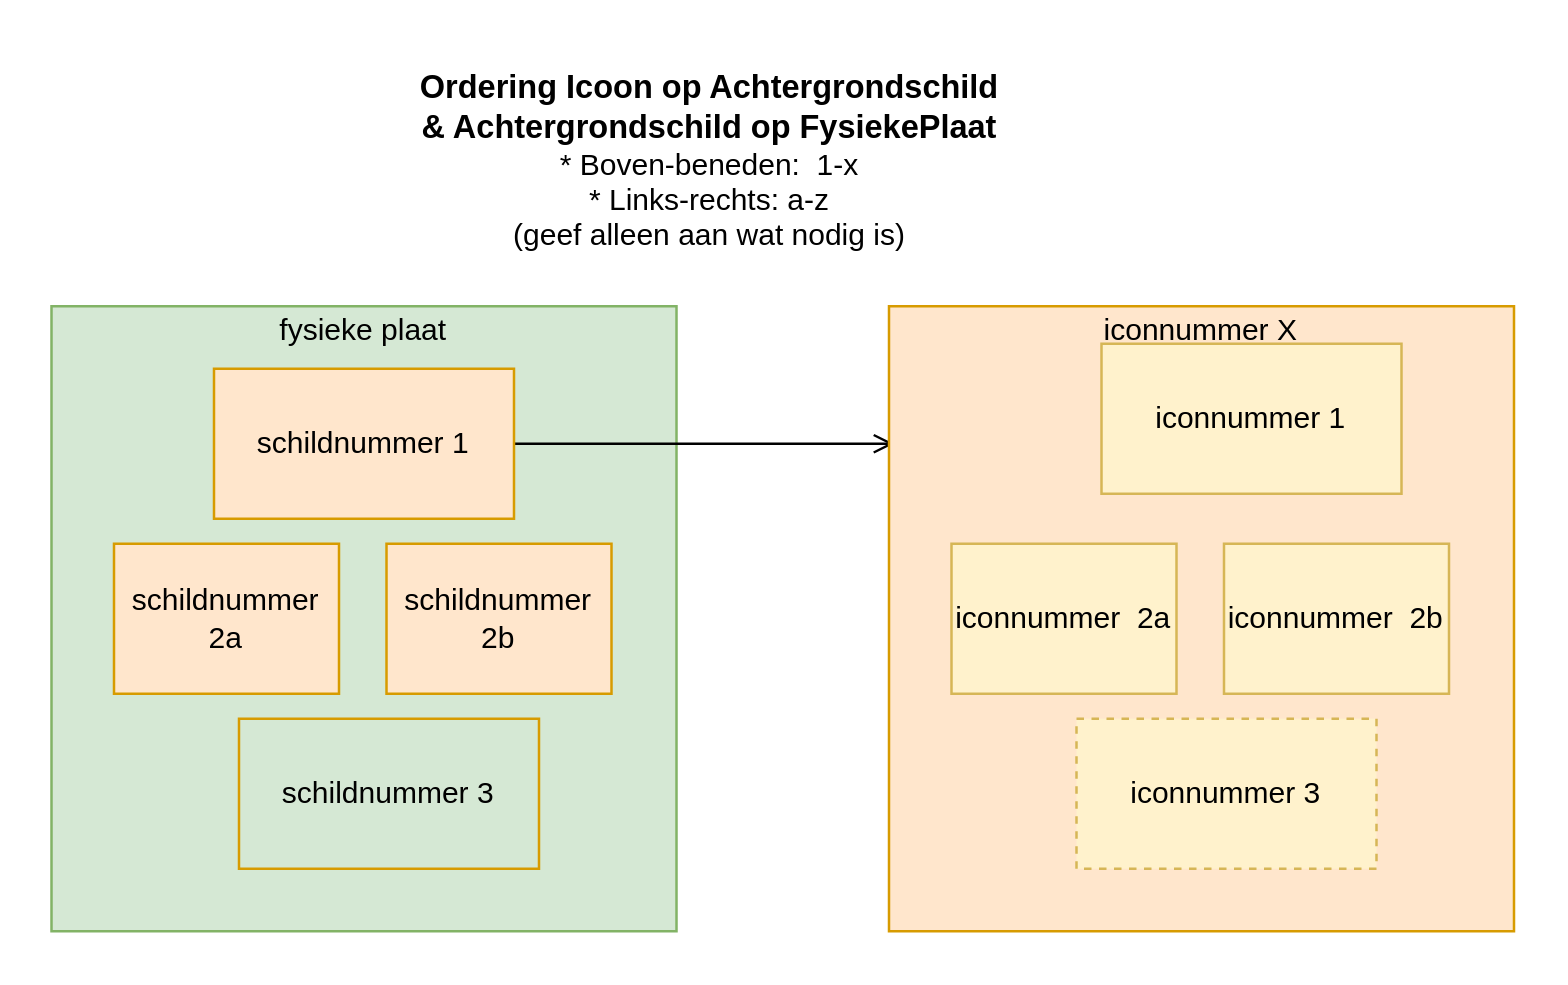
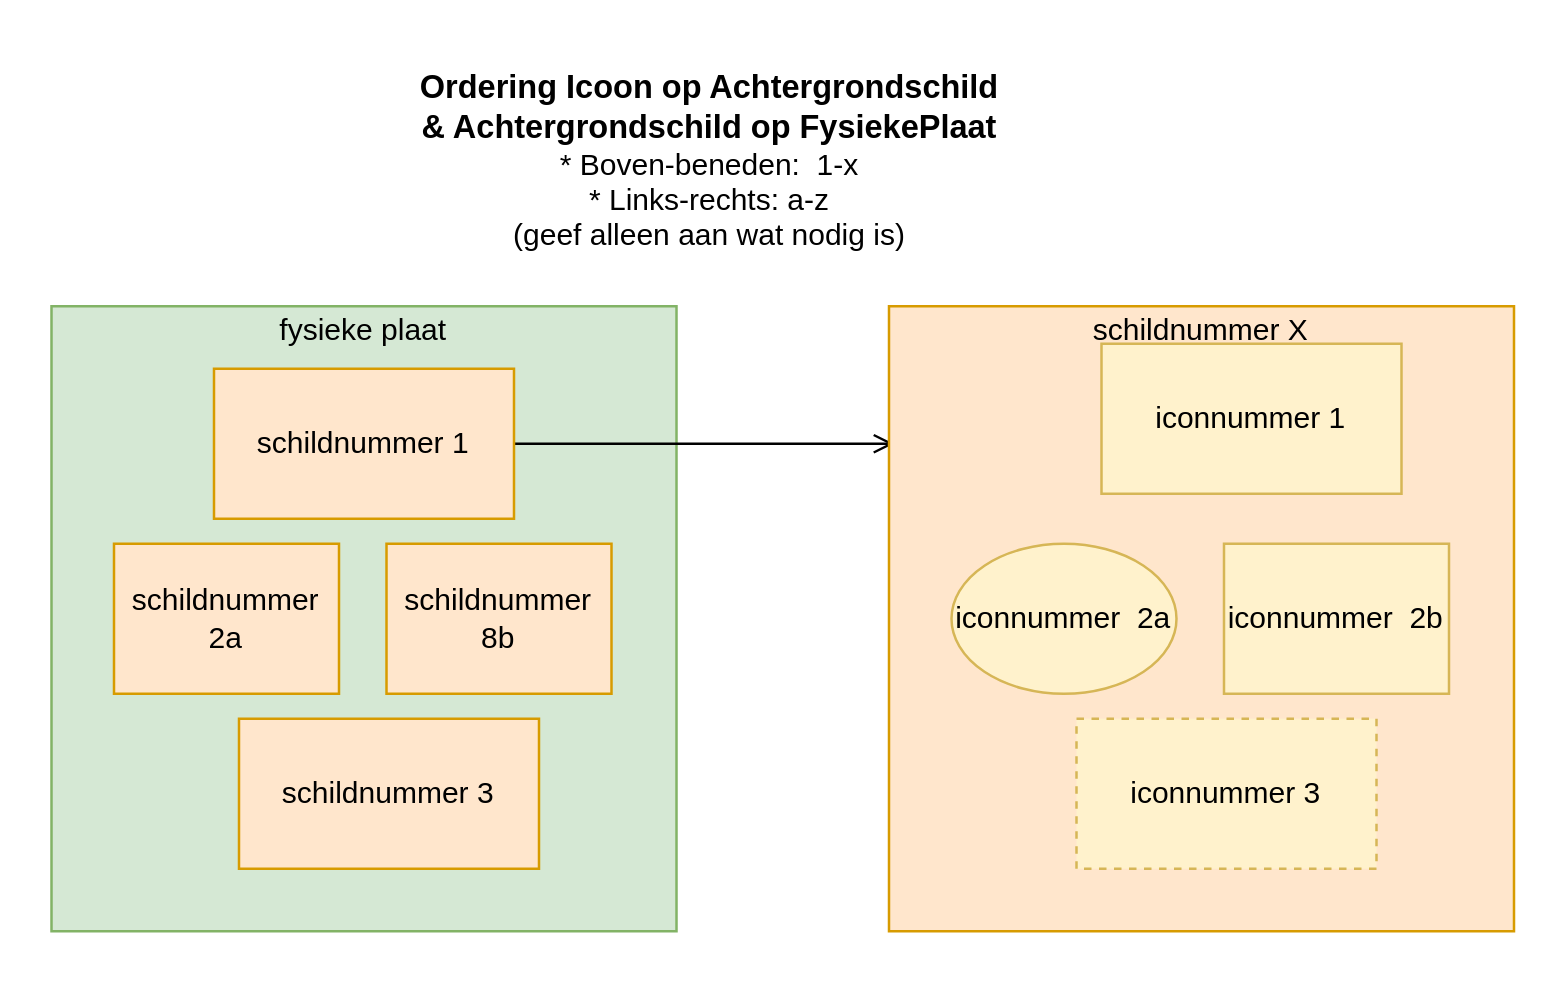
(499, 619) -> (499, 619)
(1064, 619) -> (1064, 619)
(1201, 619) -> (1201, 619)
(389, 794) -> (389, 794)
